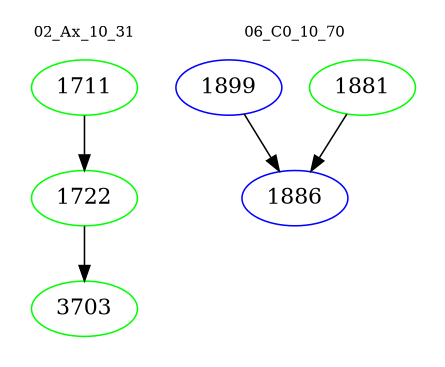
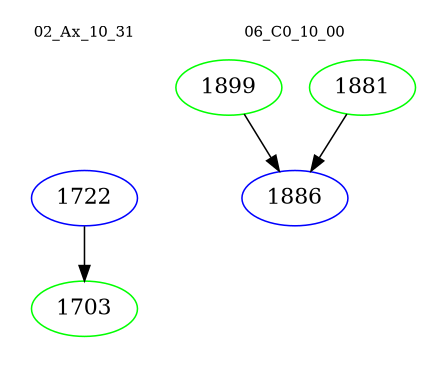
(295, 33) -> (295, 33)
(84, 88) -> none
(229, 88) -> (229, 88)
(84, 198) -> (84, 198)
(84, 309) -> (84, 309)
